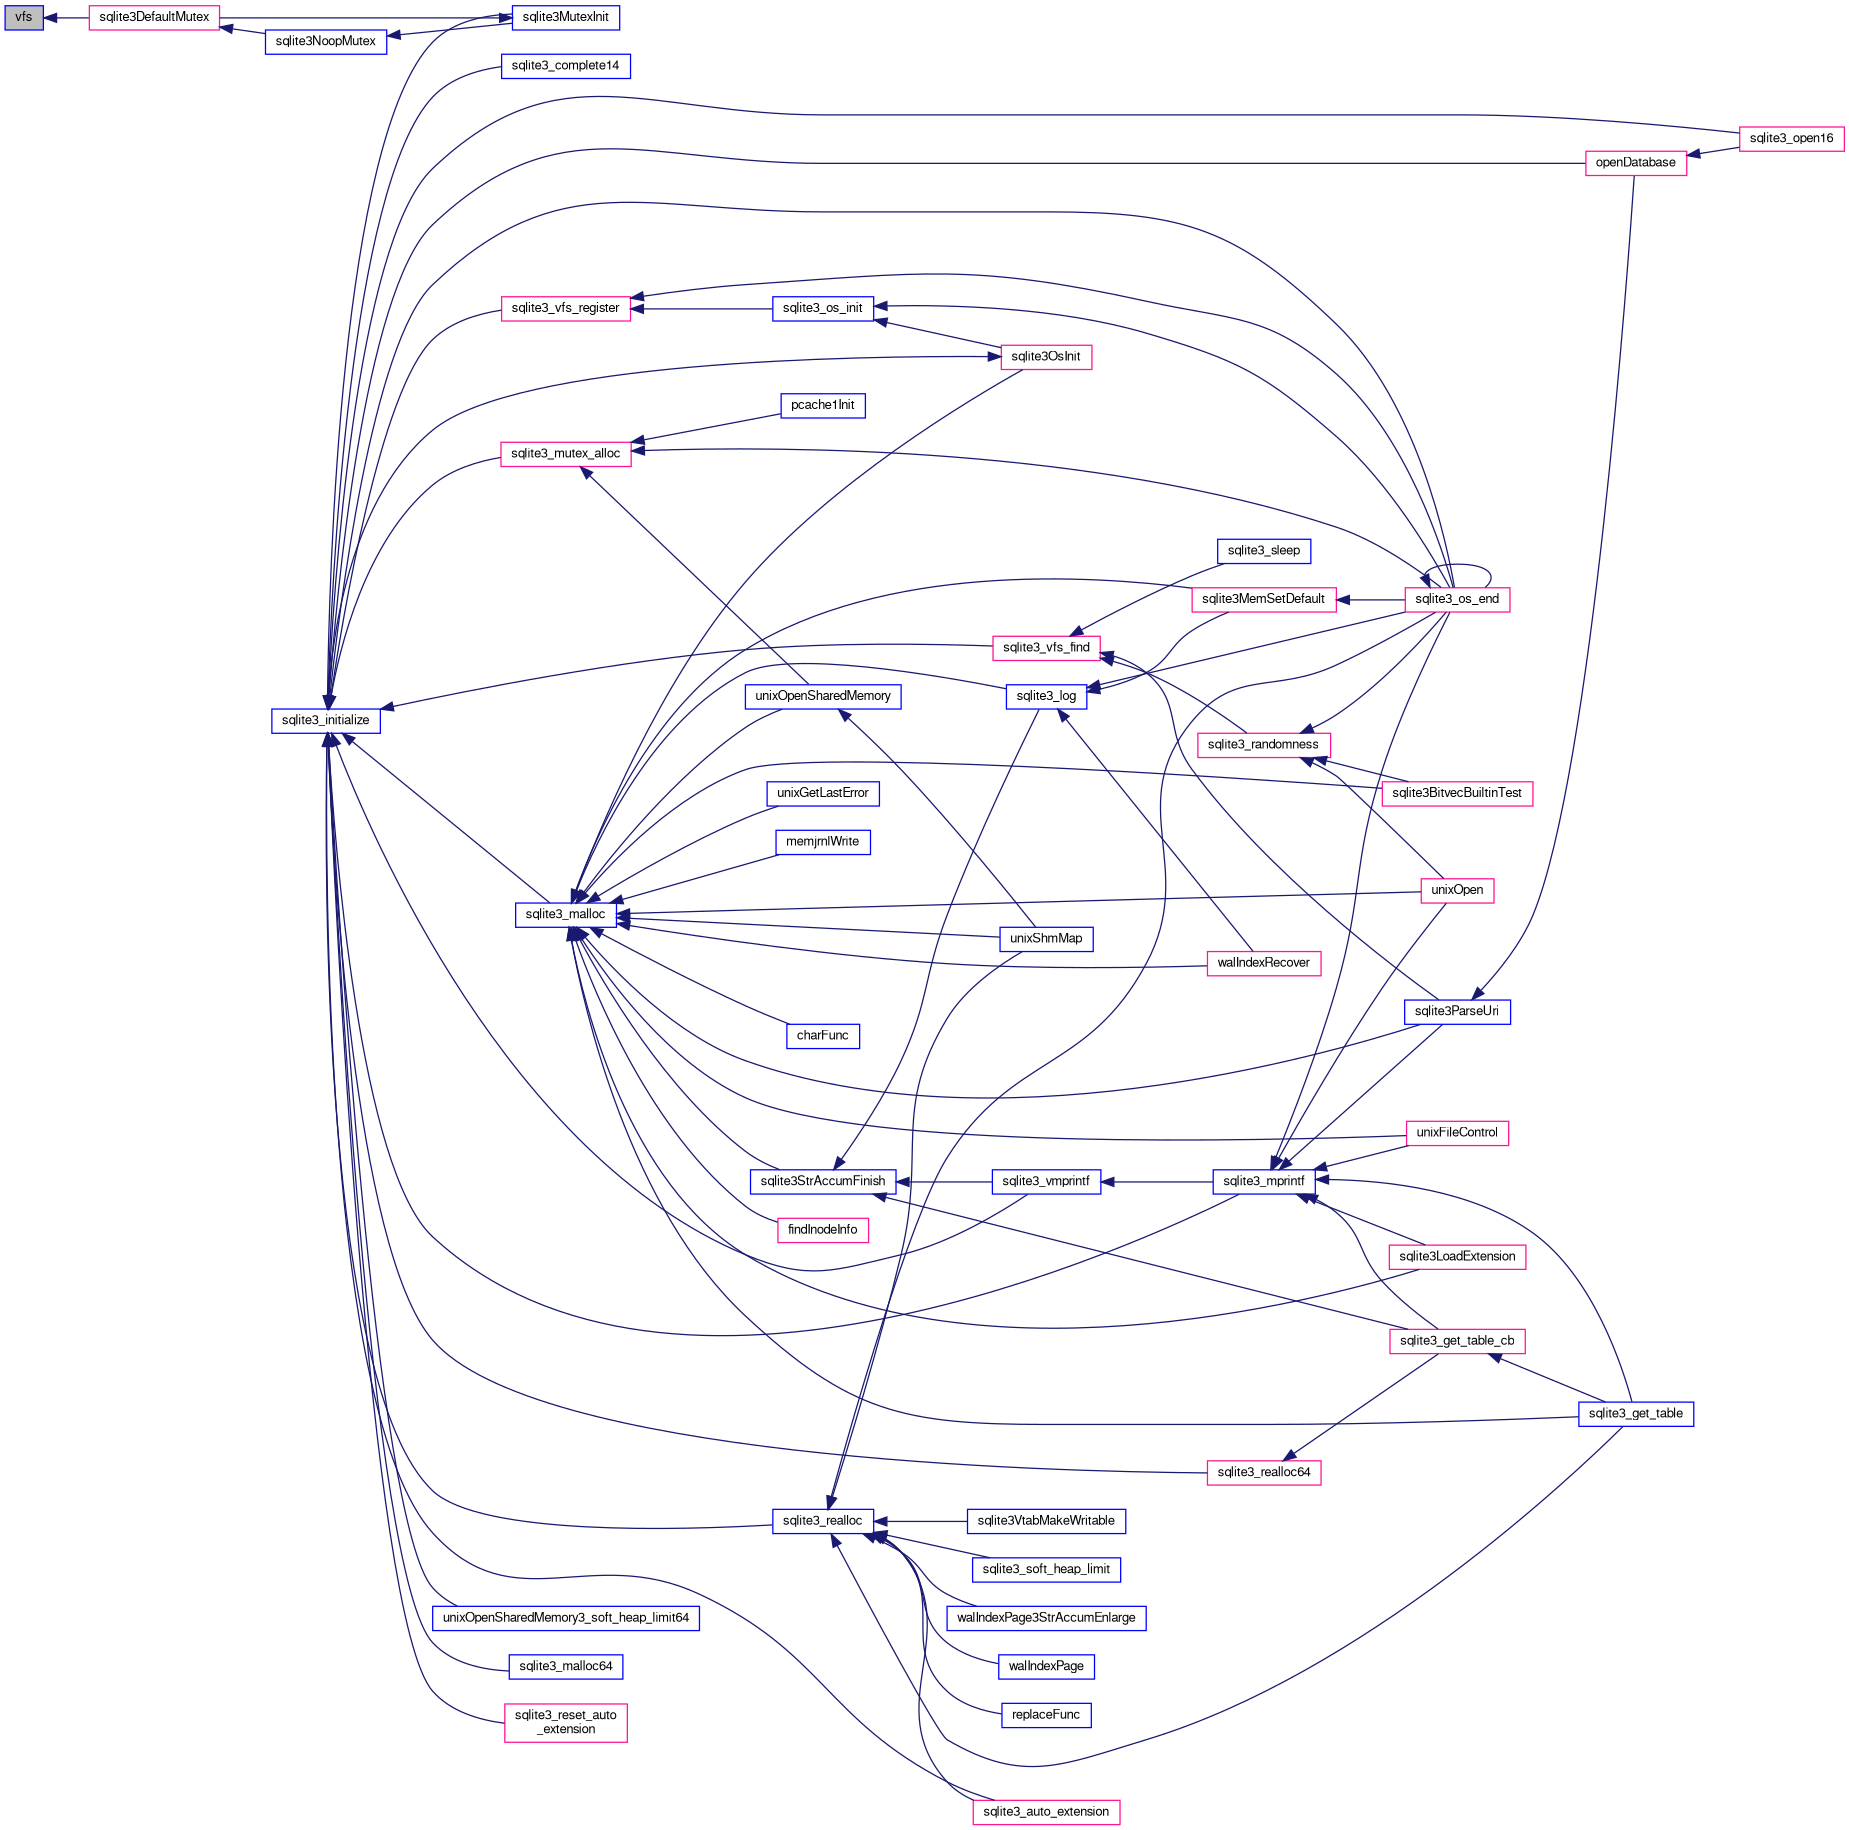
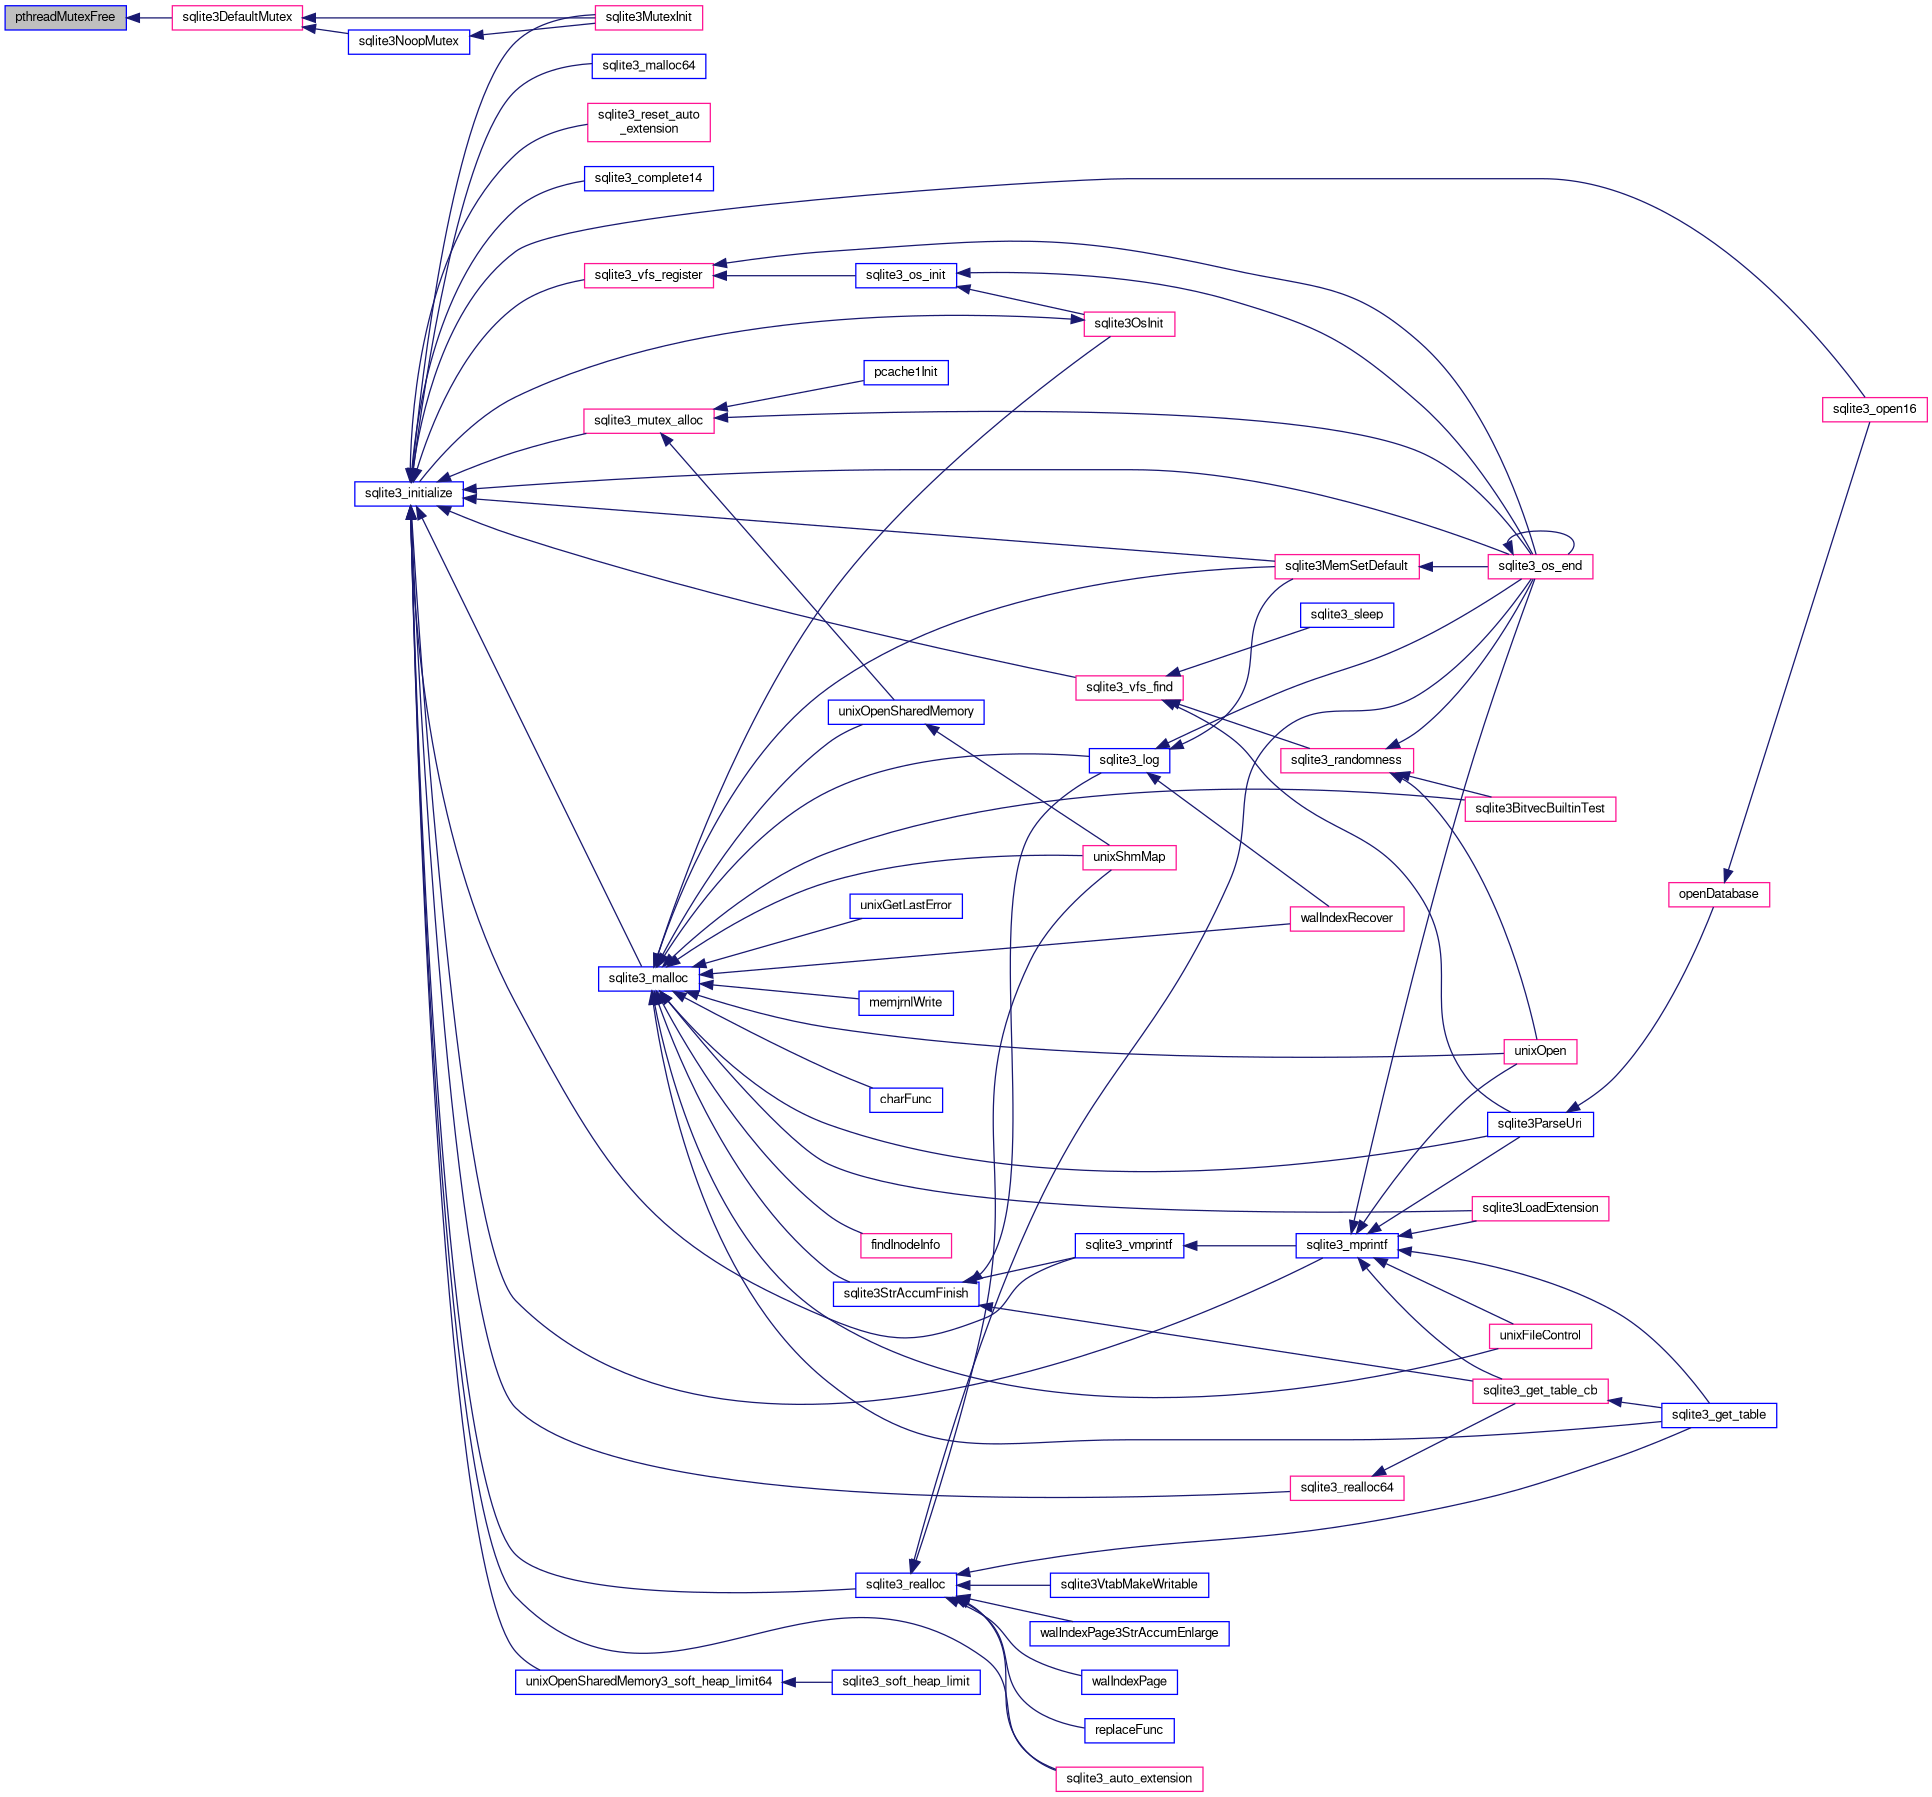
(24, 18) -> (66, 18)
(360, 18) -> (456, 18)
(566, 18) -> (649, 18)
(755, 161) -> (856, 529)
(1047, 939) -> (1130, 858)
(938, 1546) -> (814, 1682)
